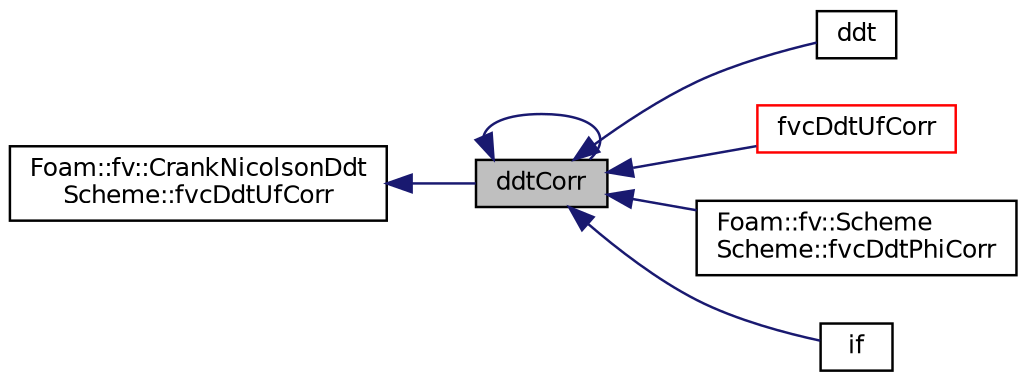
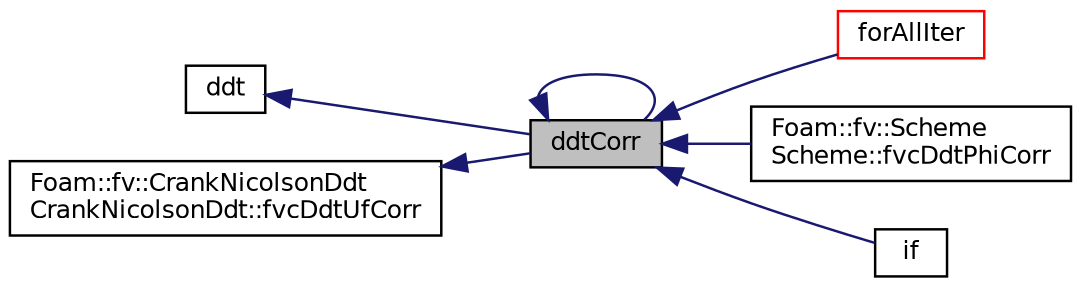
(699, 81) -> (411, 116)
(857, 129) -> (911, 35)
(198, 183) -> (226, 198)
